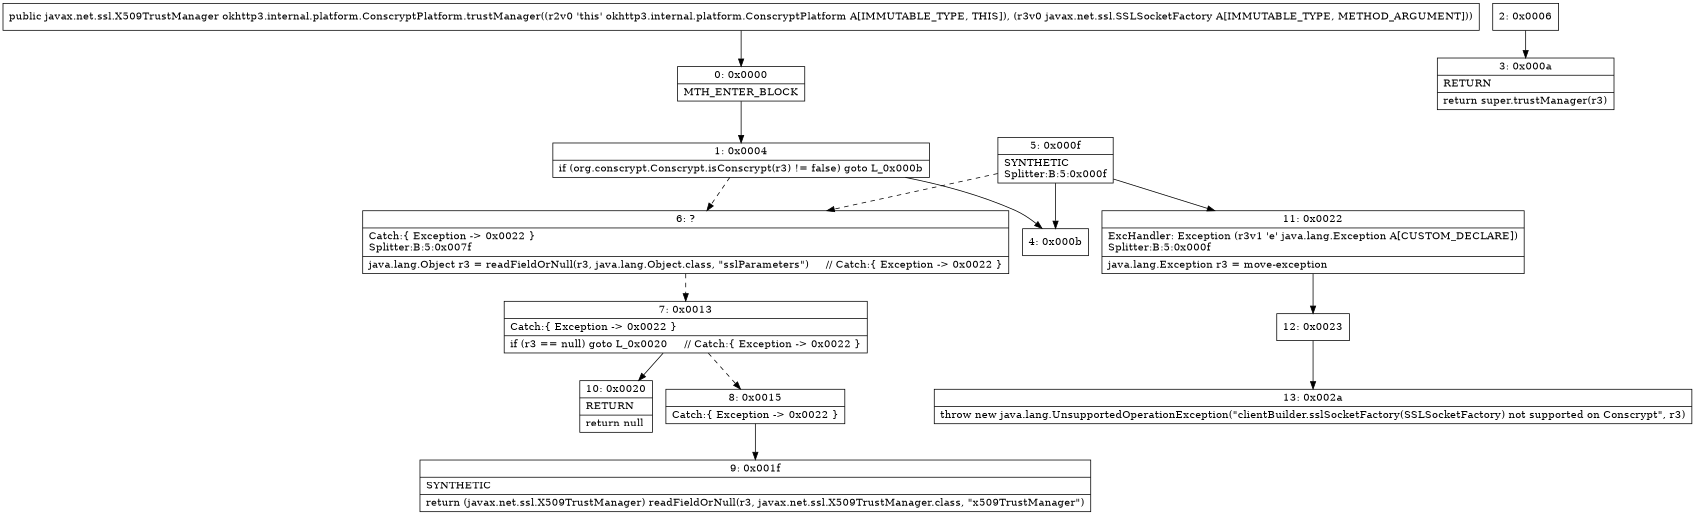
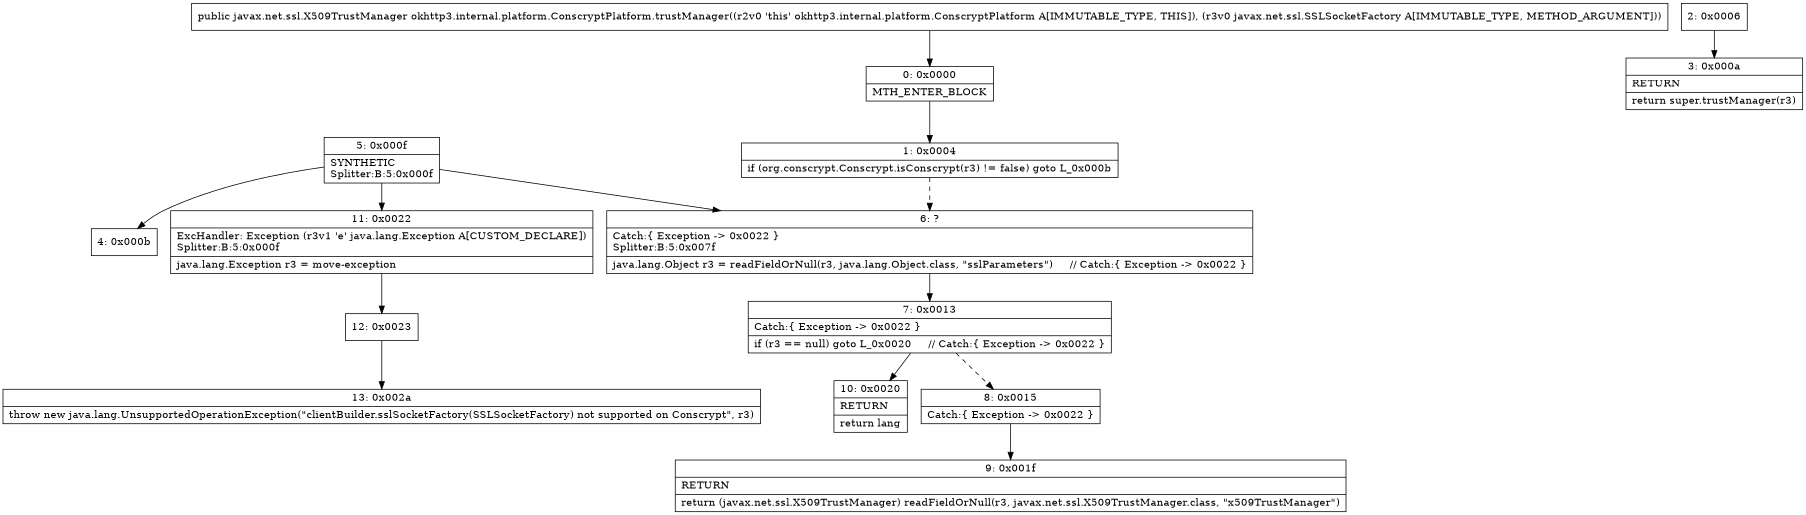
(916, 191) -> (576, 190)
(973, 195) -> none
(686, 284) -> (930, 284)
(615, 423) -> (871, 423)
(459, 485) -> (706, 485)
